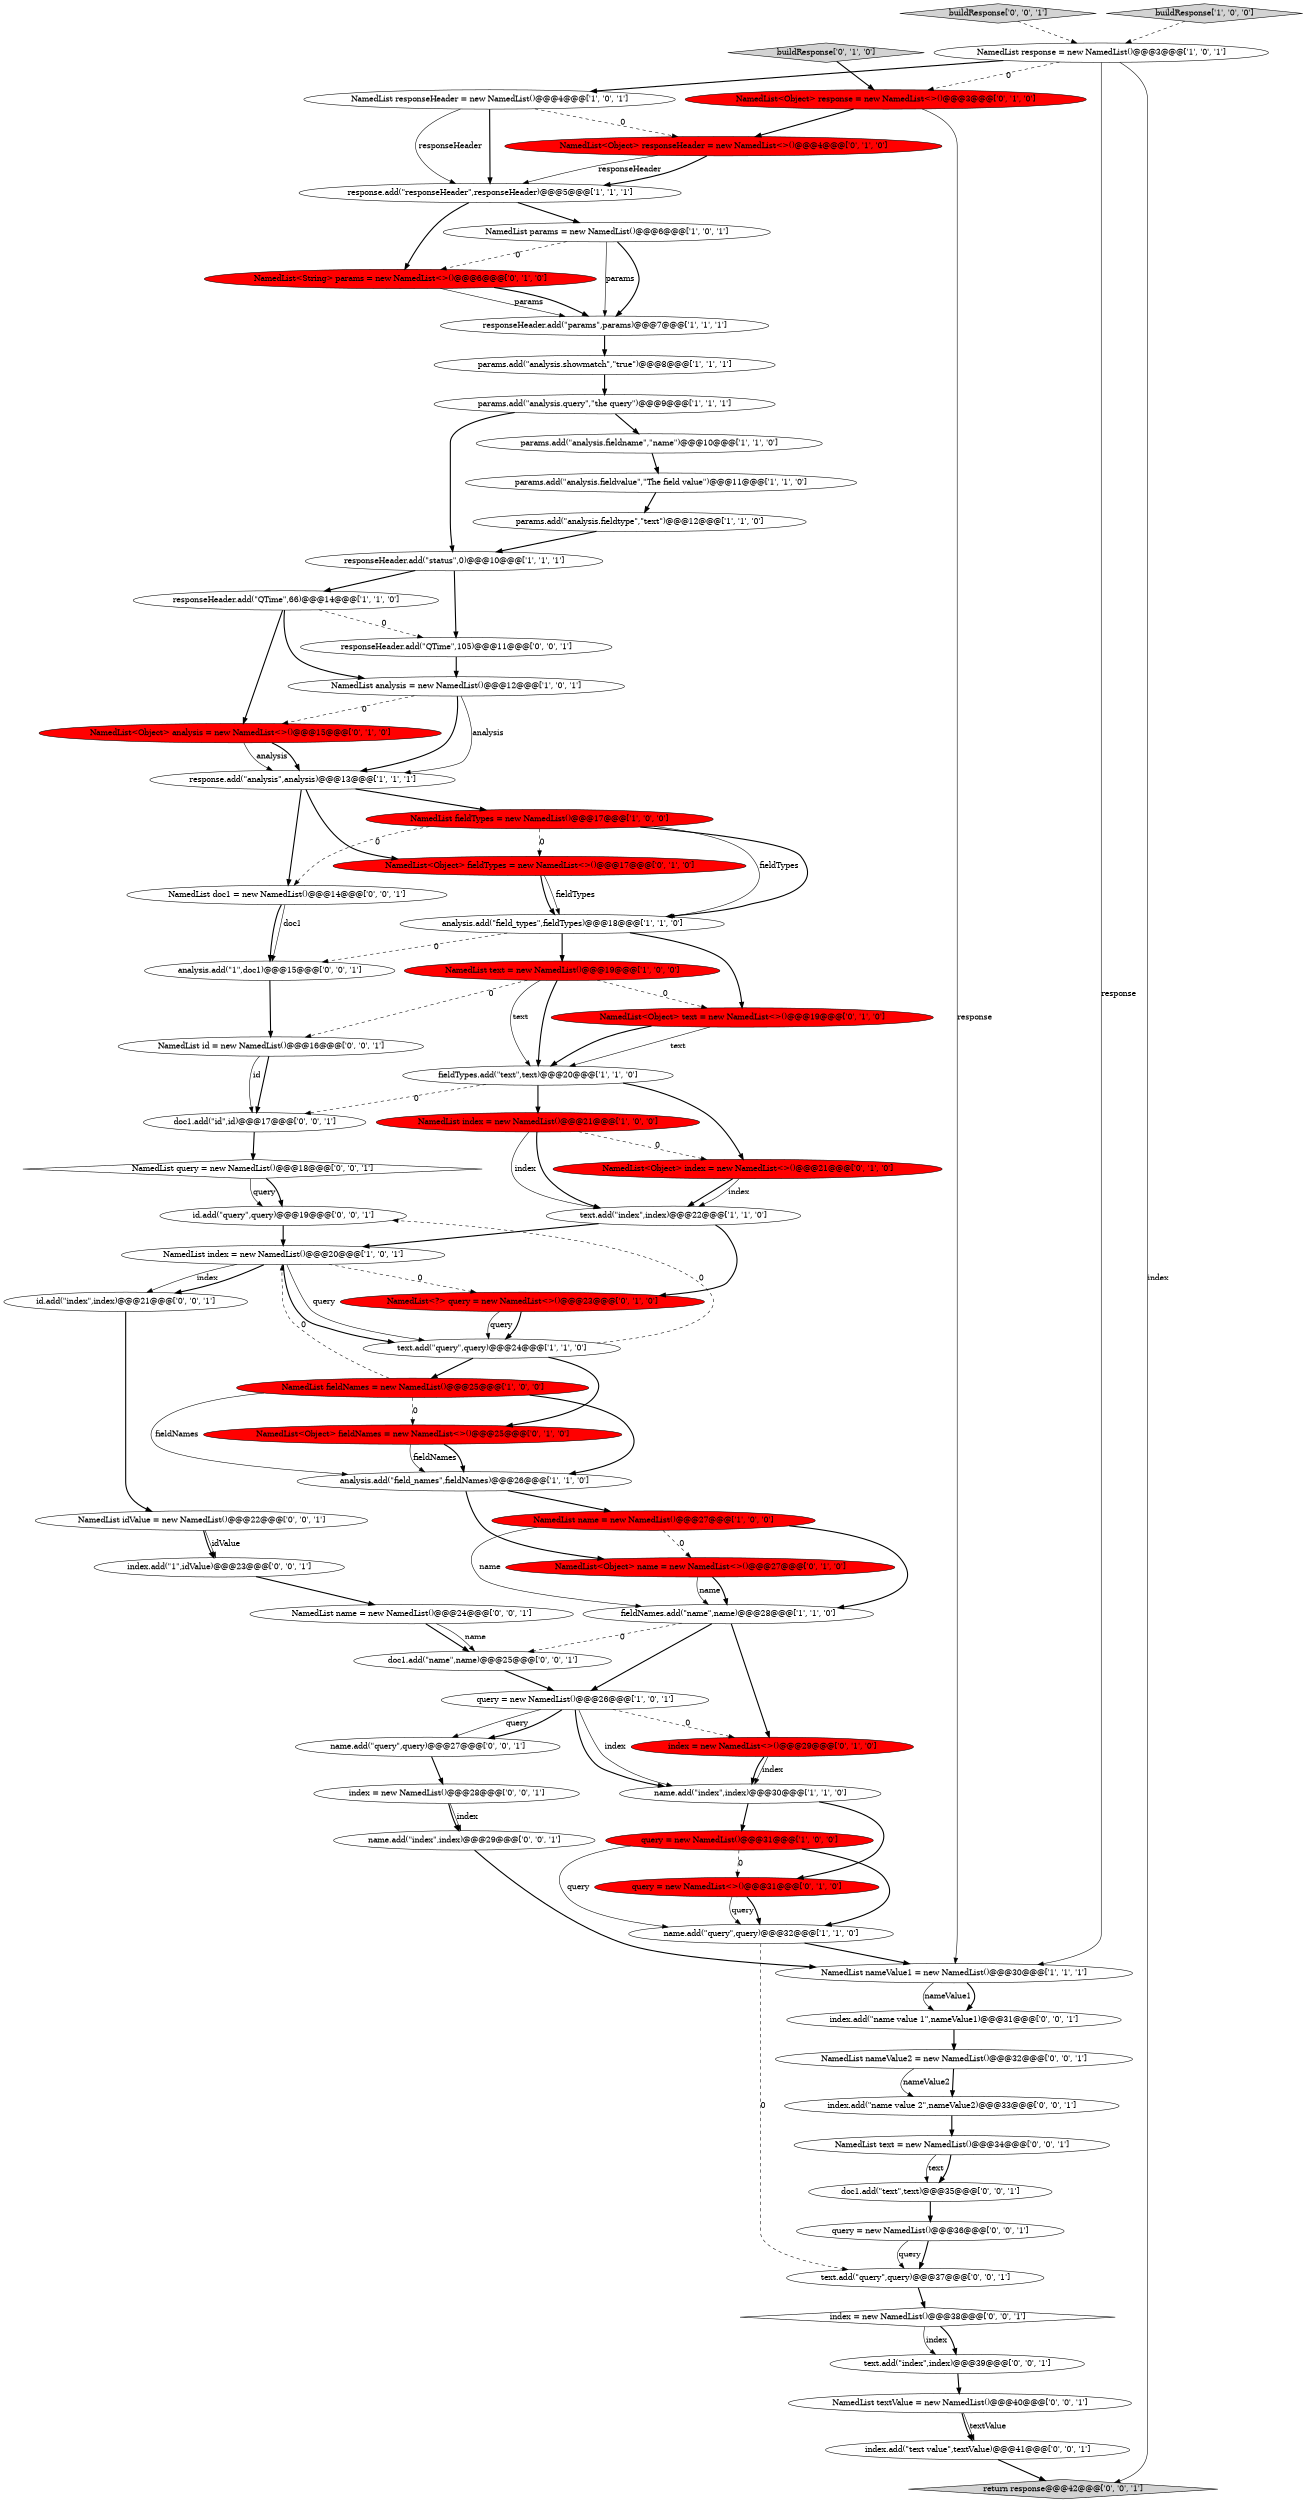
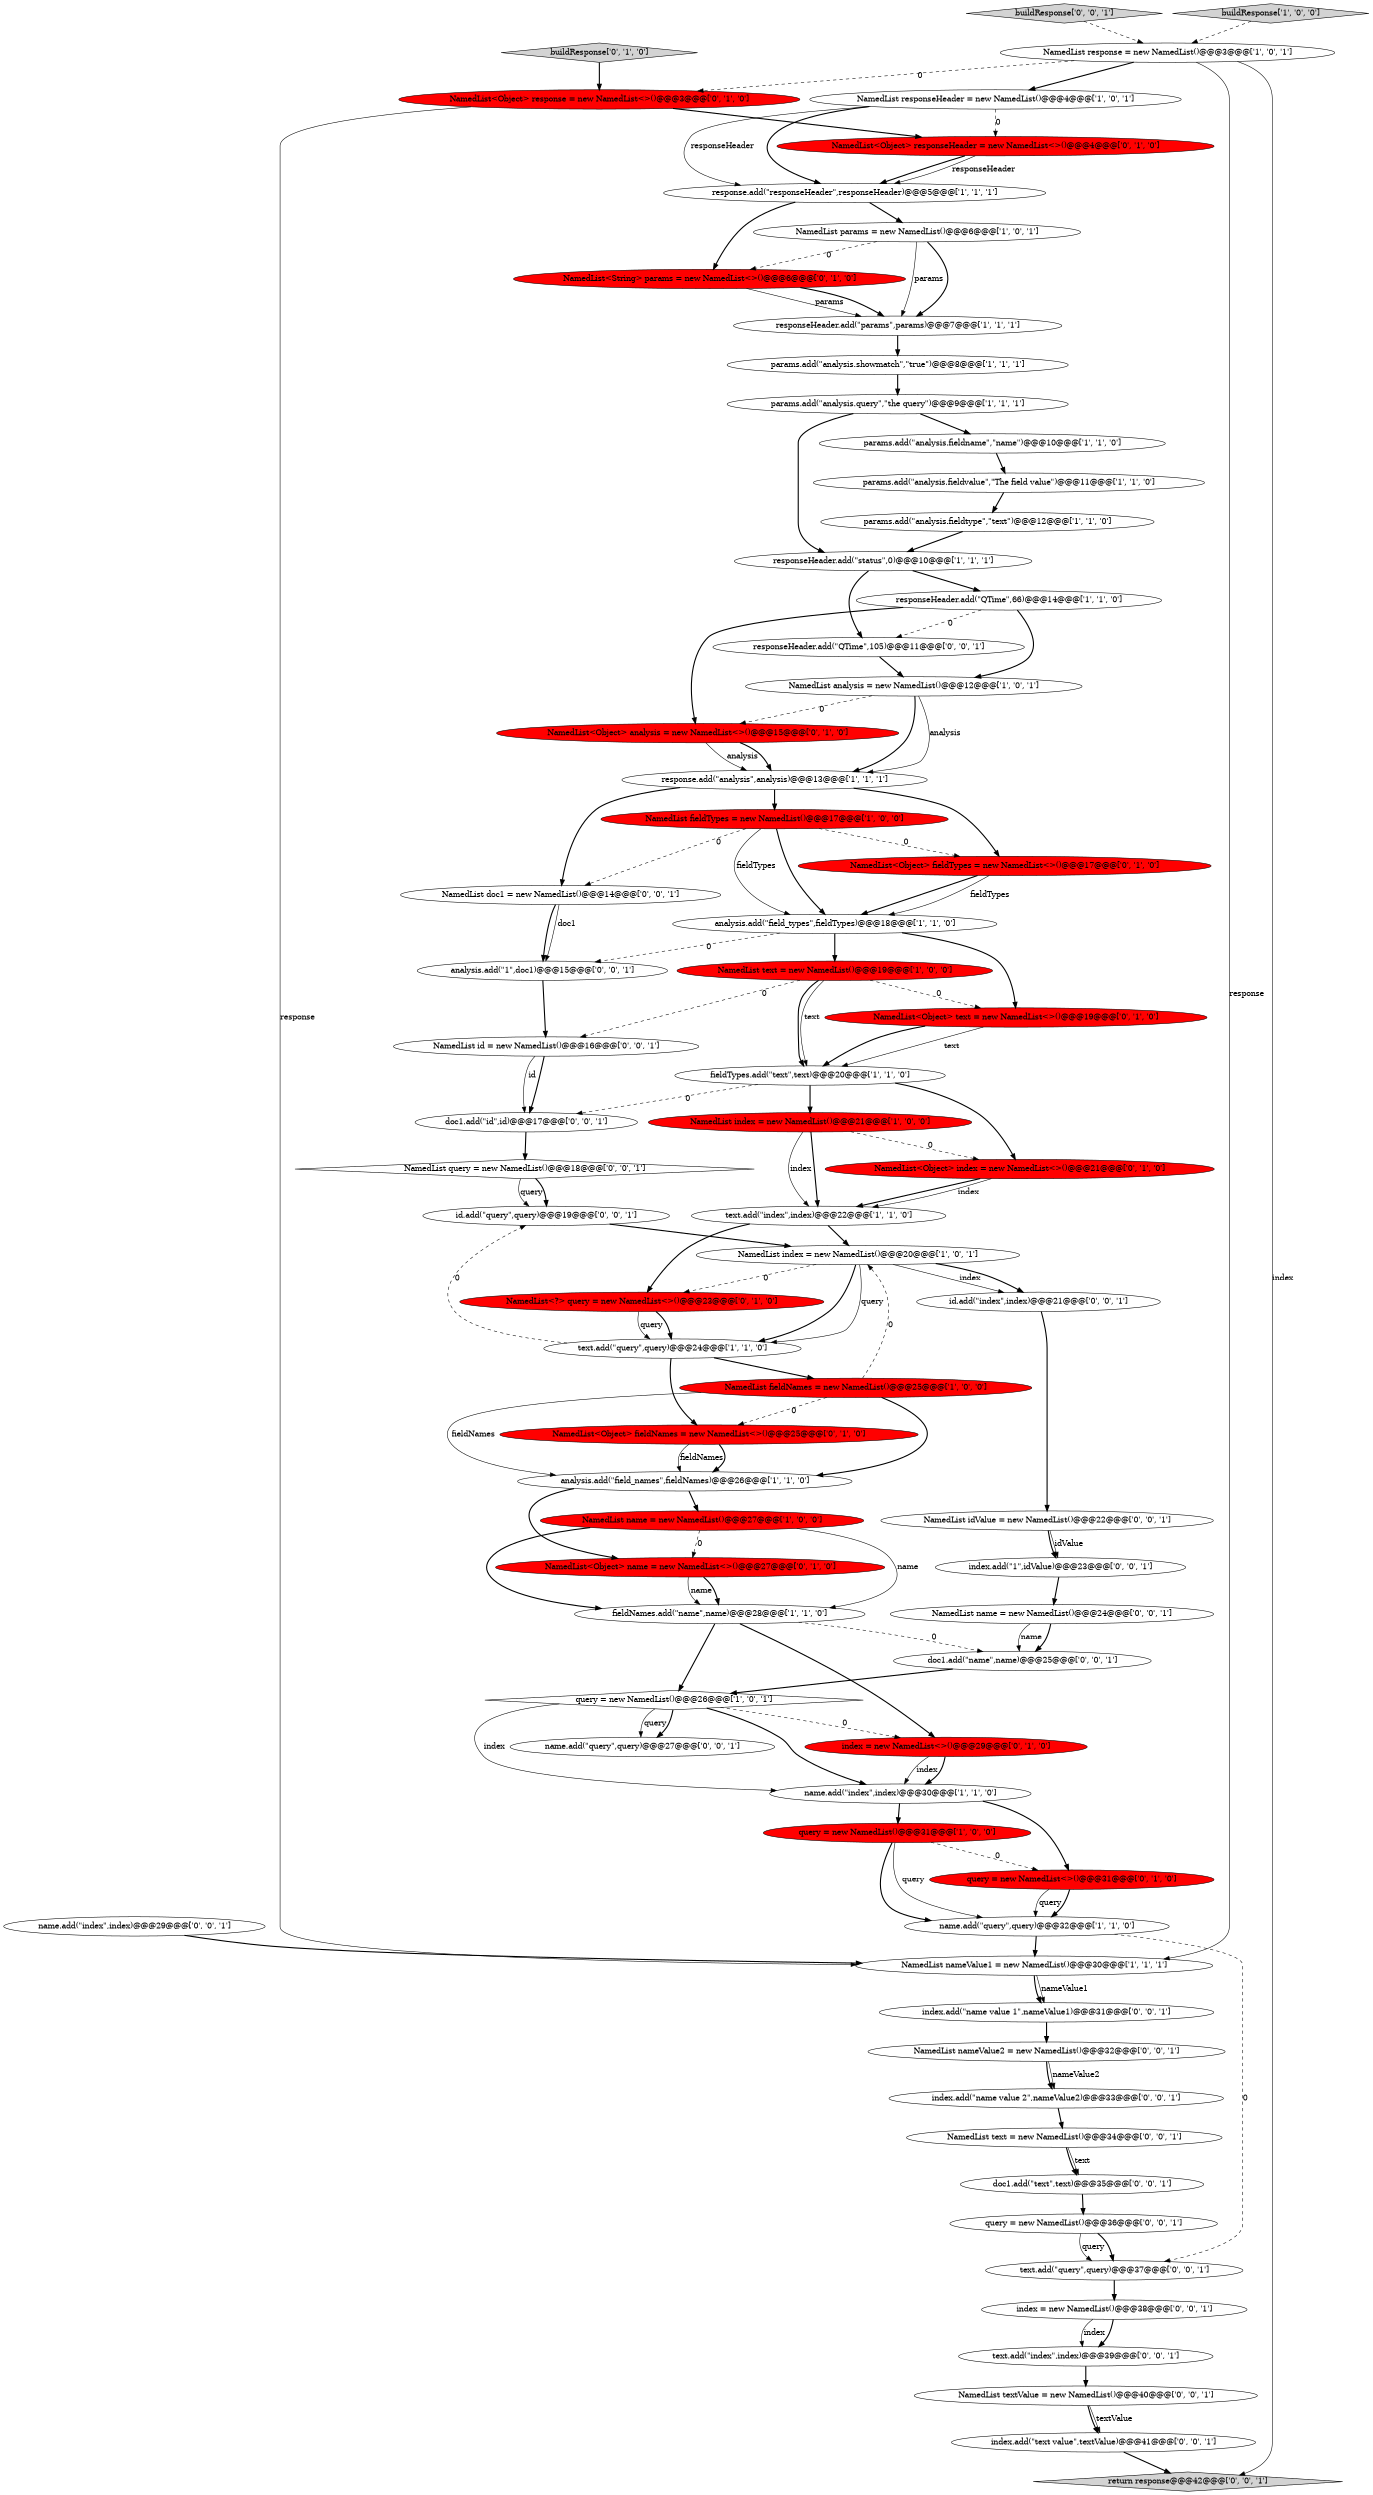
(575, 1700) -> (674, 1700)
(447, 1794) -> none
(928, 2317) -> (1114, 2310)
